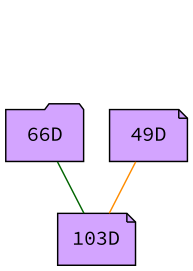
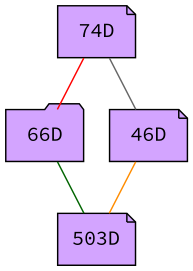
none -> (97, 32)
(148, 136) -> (148, 136)
(97, 239) -> (97, 239)
